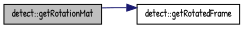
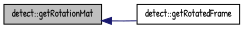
(114, 8) -> (124, 21)
